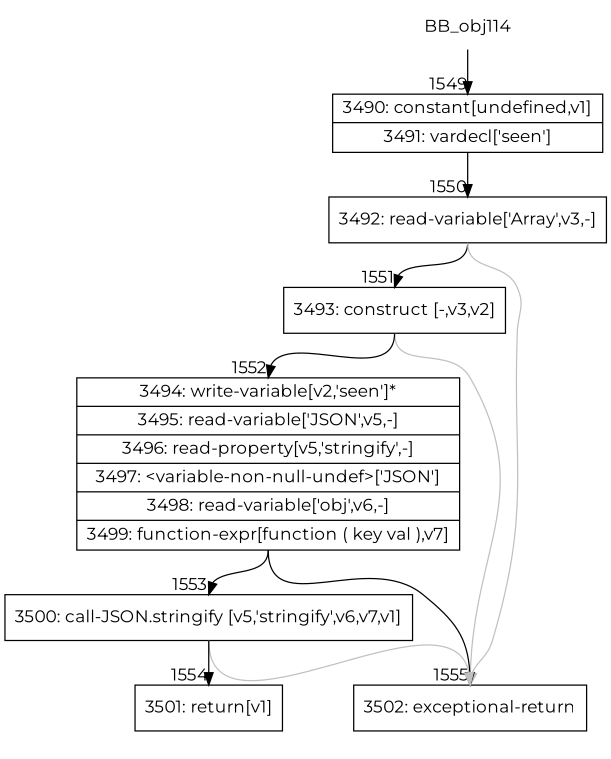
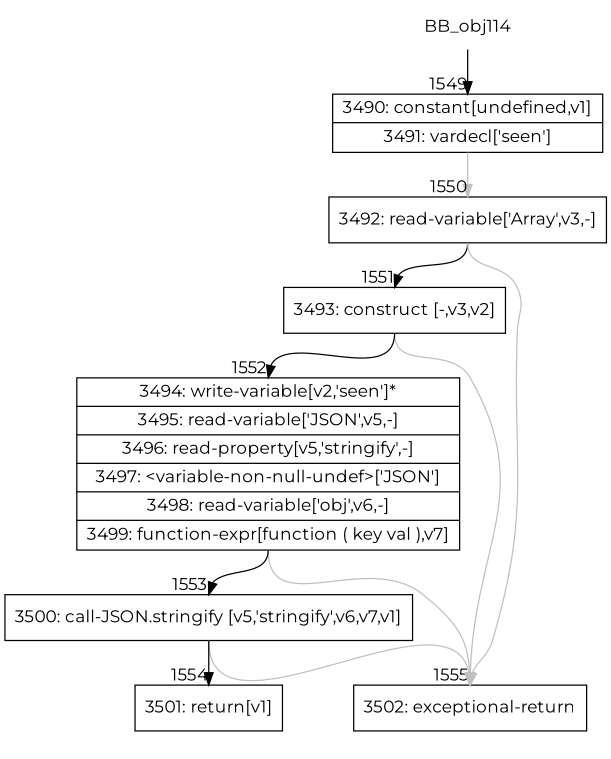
(468, 168) -> (468, 168)
(384, 580) -> (384, 580)
